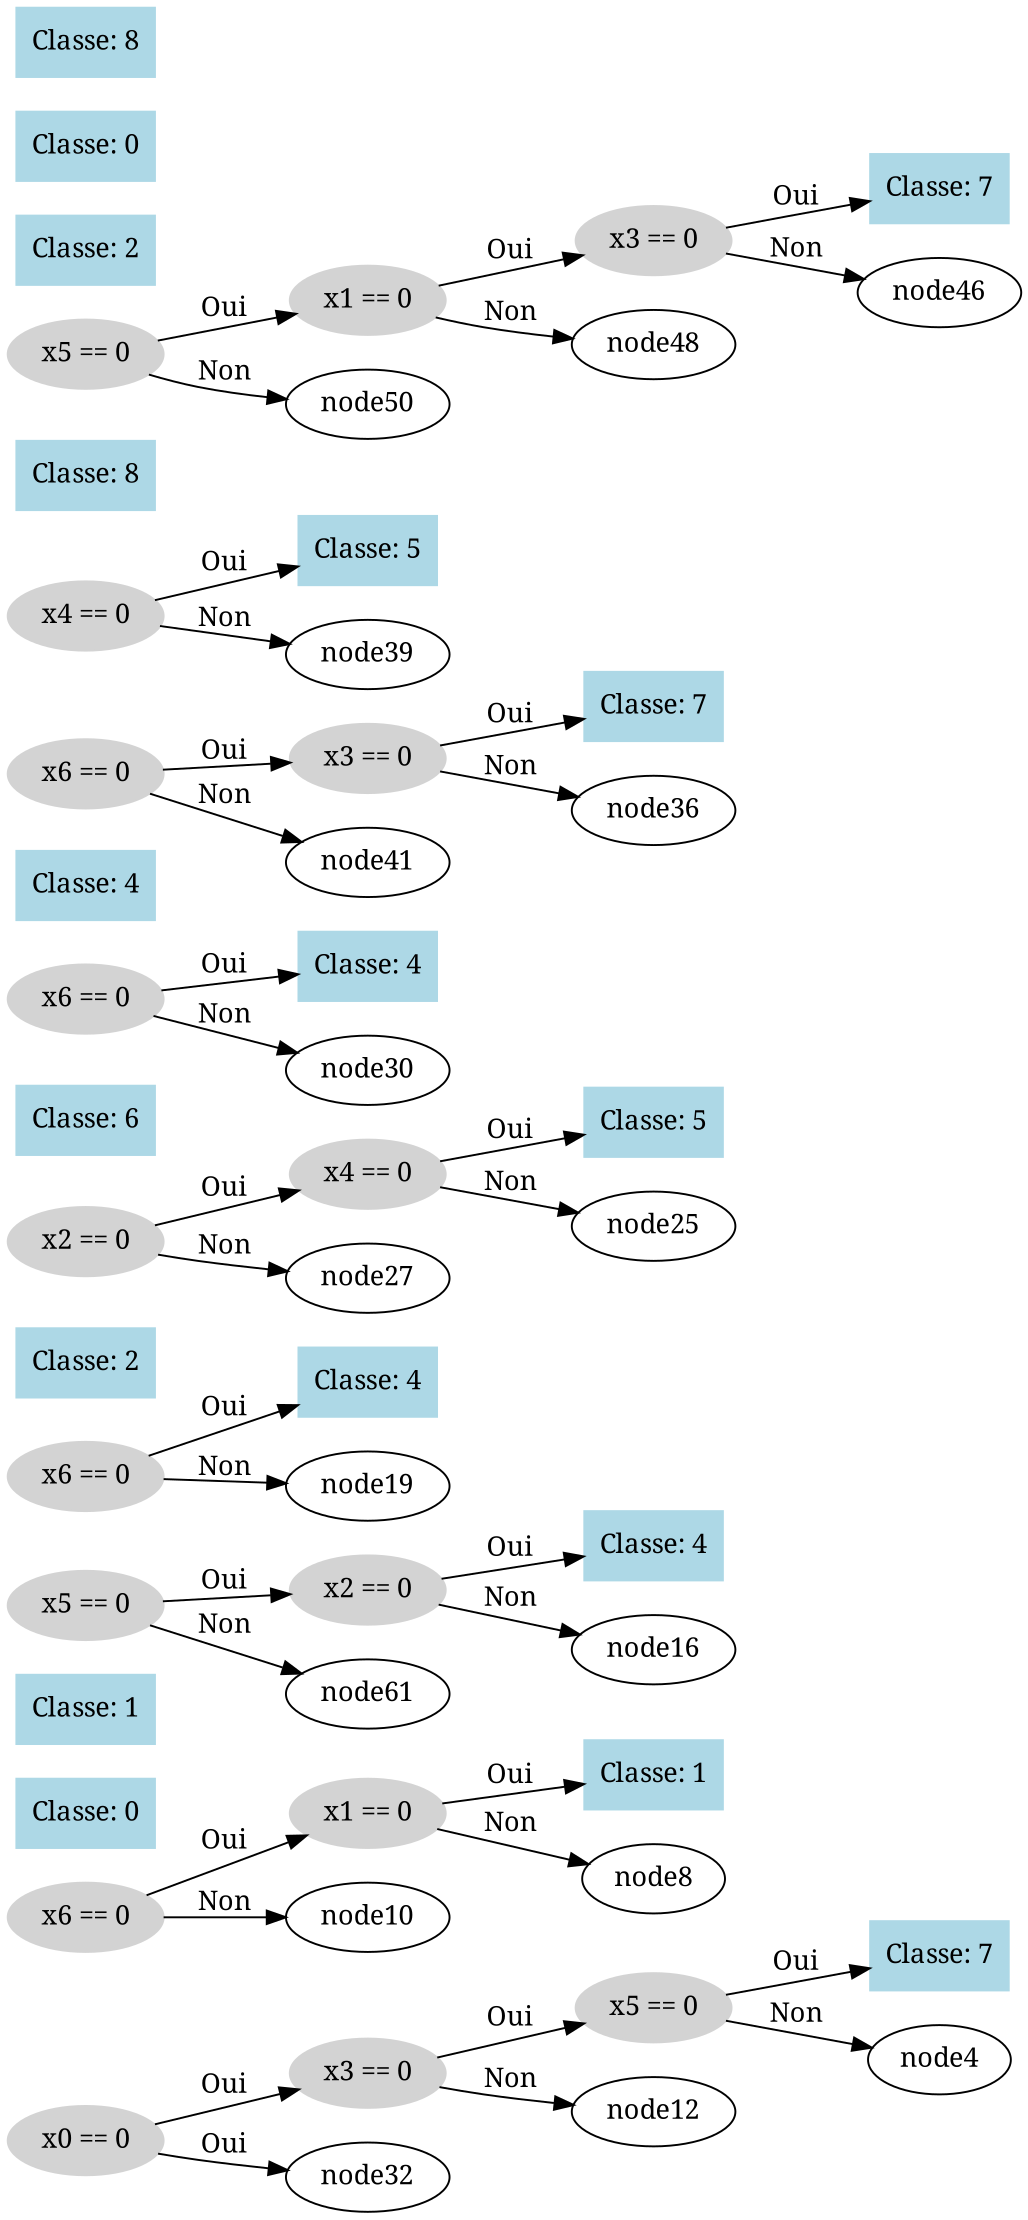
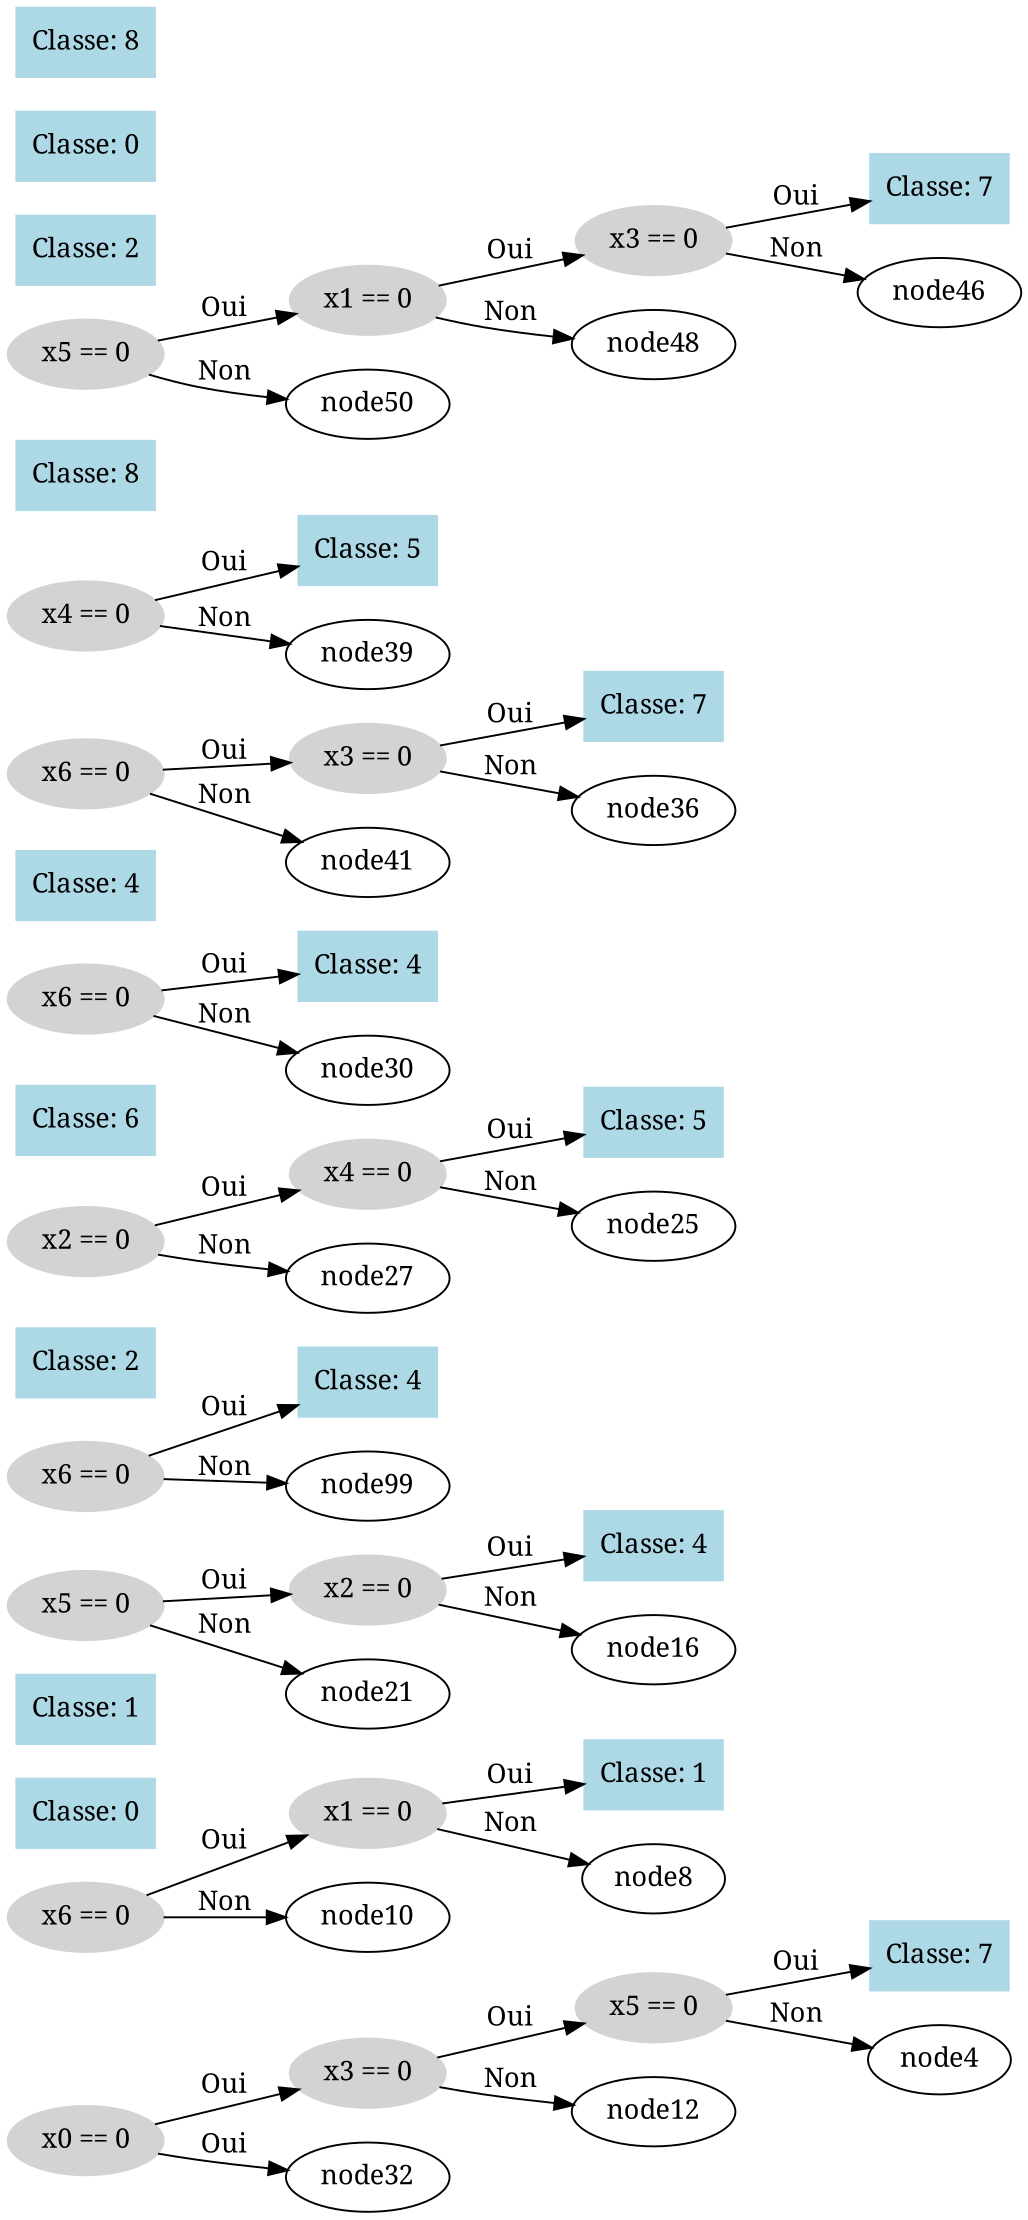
(368, 1486) -> (368, 1486)
(368, 1694) -> (368, 1694)
